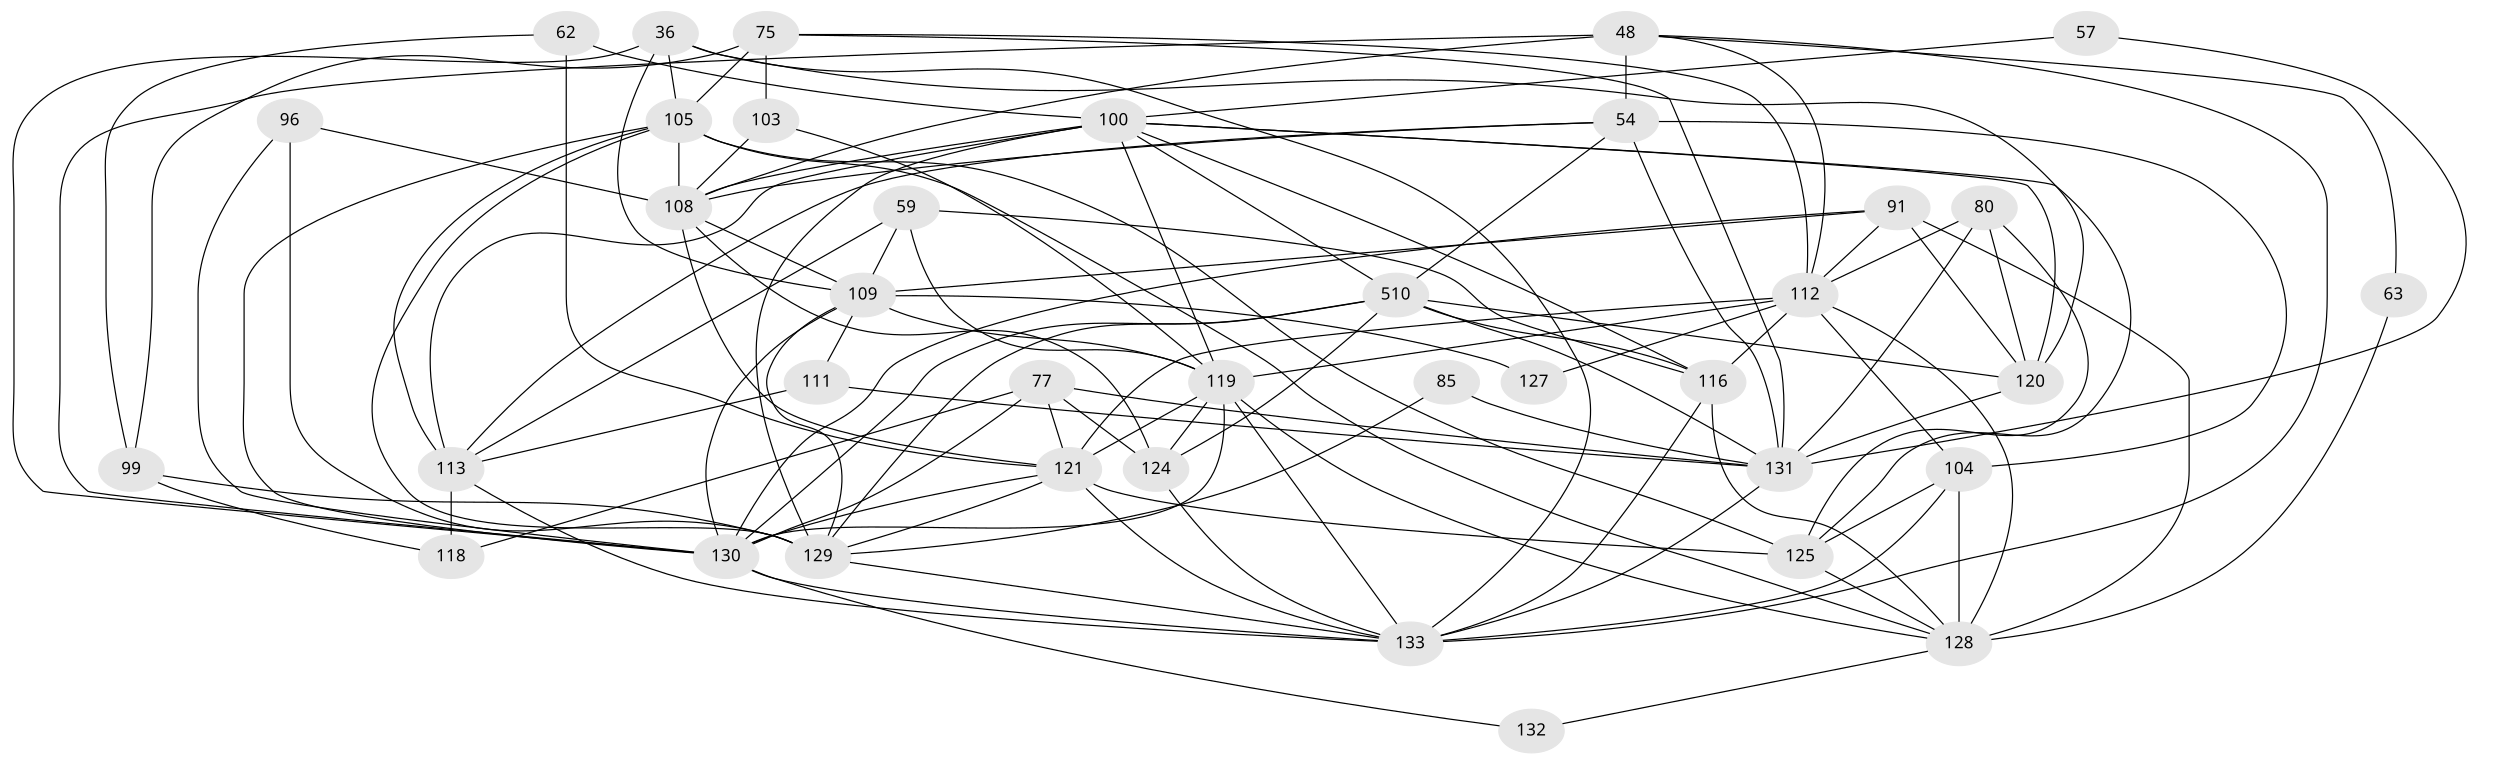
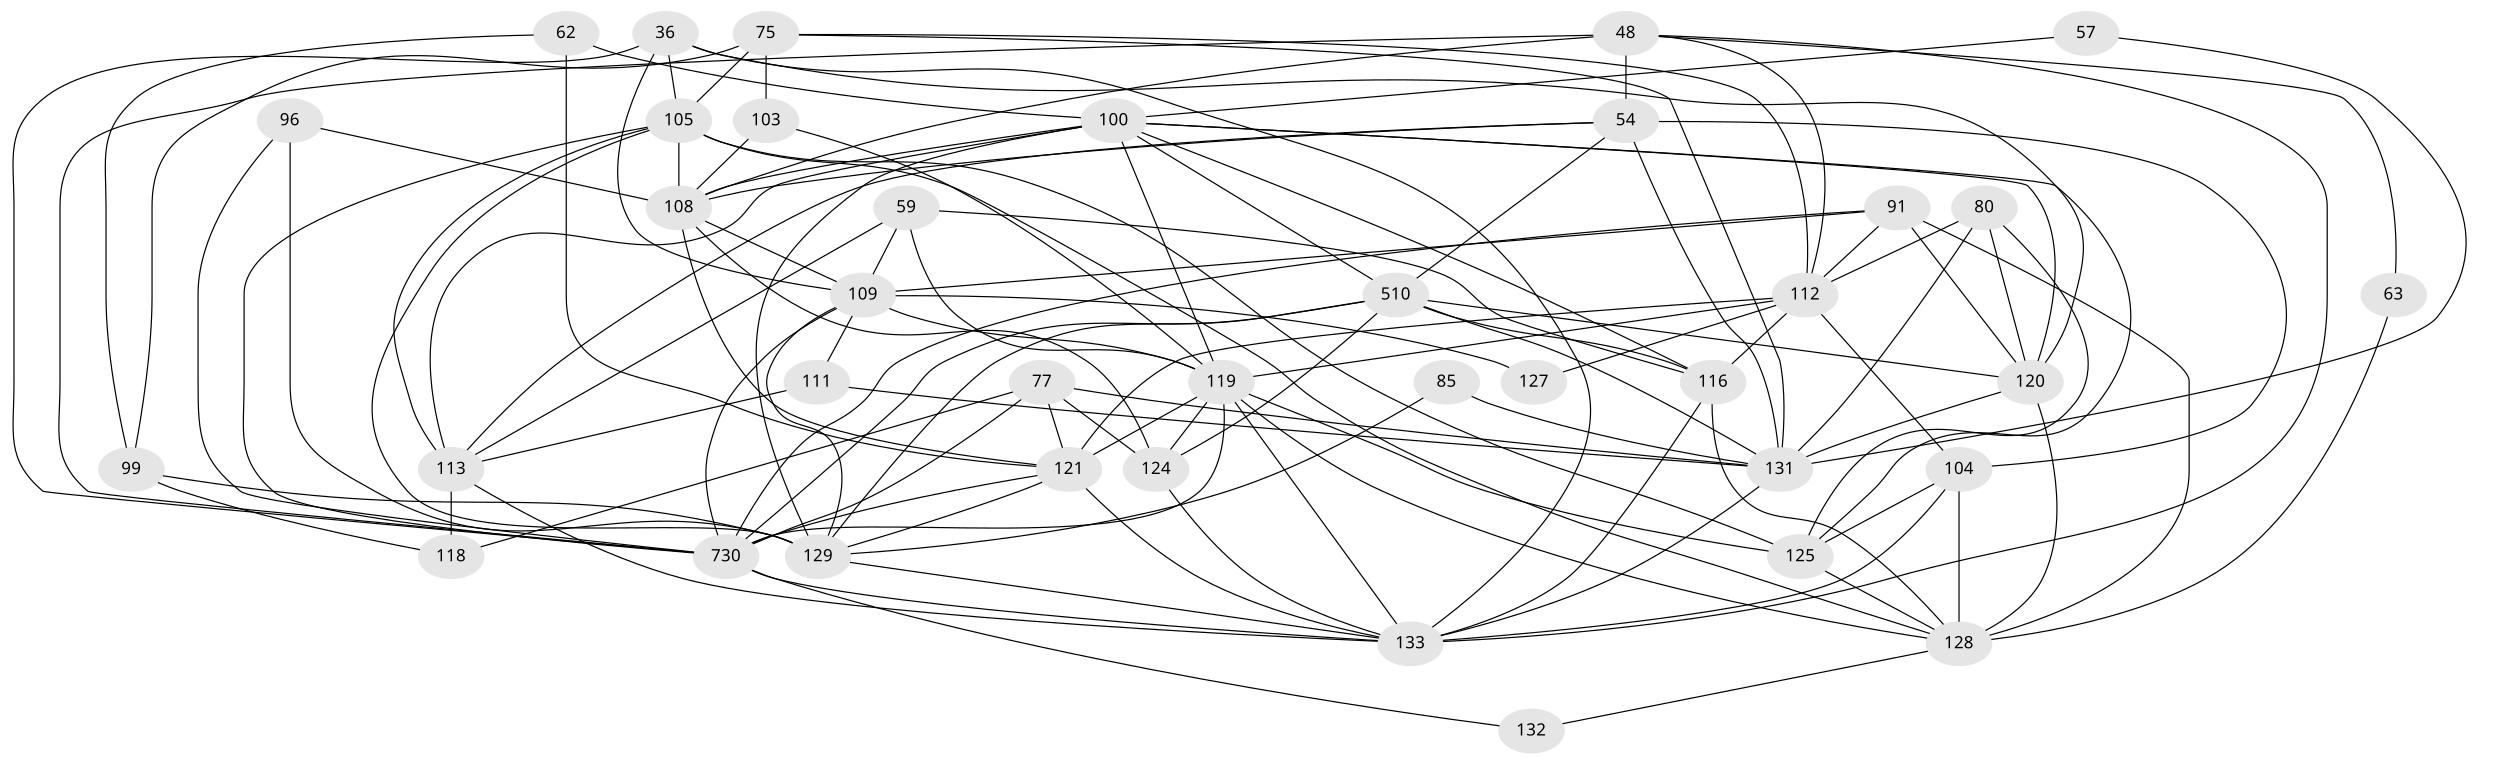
(1987, 422) -> (2056, 530)
(1429, 532) -> (1594, 519)
(726, 557) -> (726, 557)
